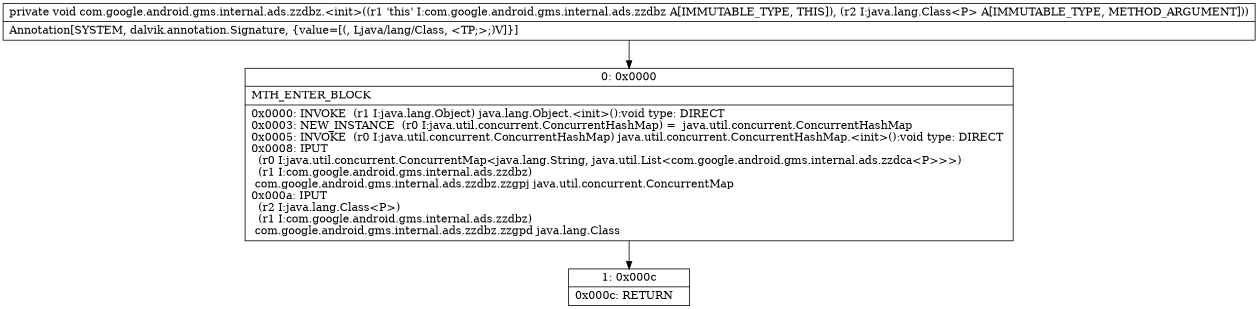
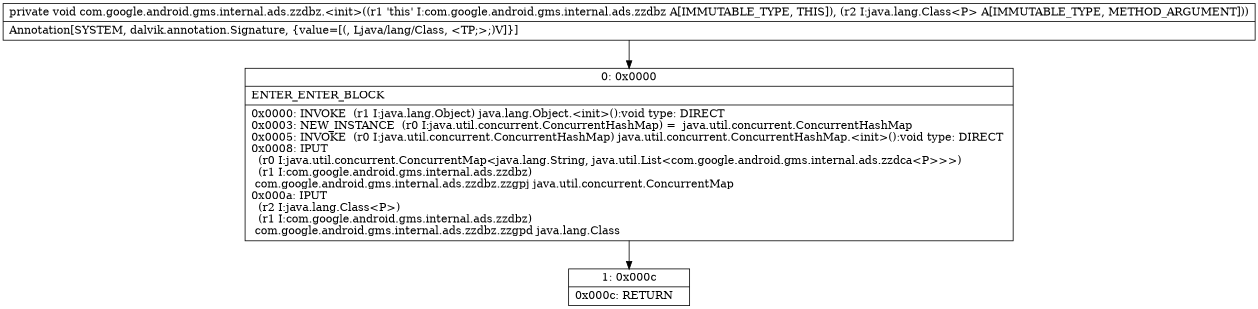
(311, 95) -> (318, 95)
